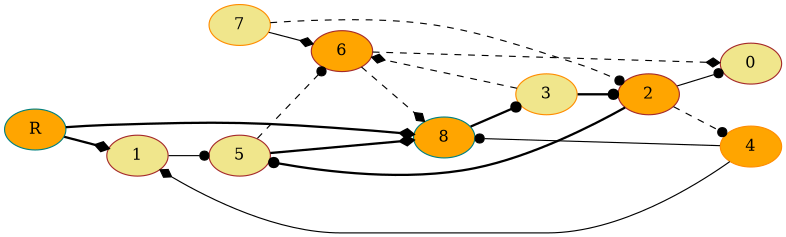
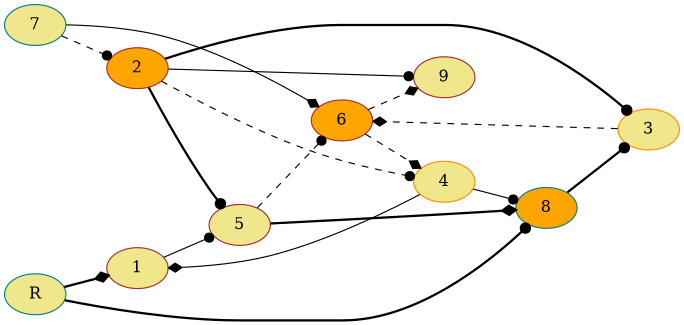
(240, 25) -> (35, 25)
(751, 64) -> (444, 77)
(388, 90) -> (387, 147)
(593, 94) -> (403, 25)
(233, 123) -> (305, 320)
(35, 130) -> (35, 294)
(751, 147) -> (444, 182)
